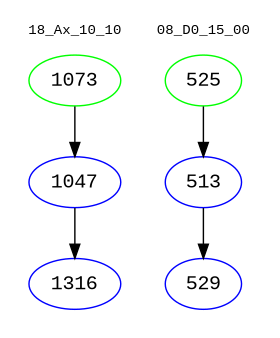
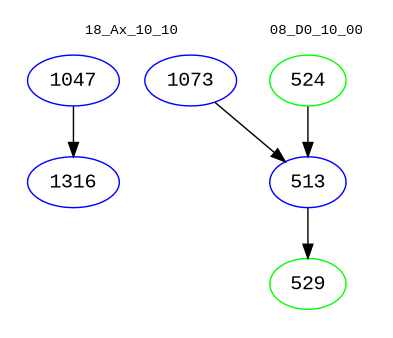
(204, 30) -> (317, 30)
(75, 81) -> (191, 81)
(203, 81) -> (308, 81)
(75, 124) -> (239, 122)
(203, 284) -> (308, 284)
